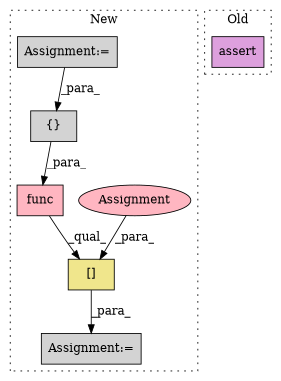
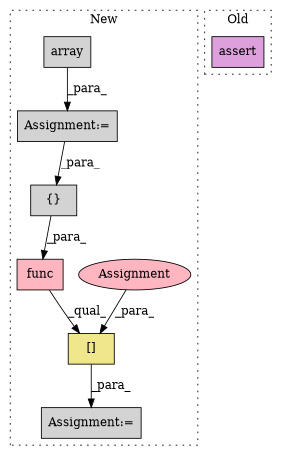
none -> (67, 52)
